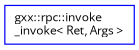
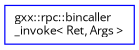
(70, 25) -> (70, 25)
